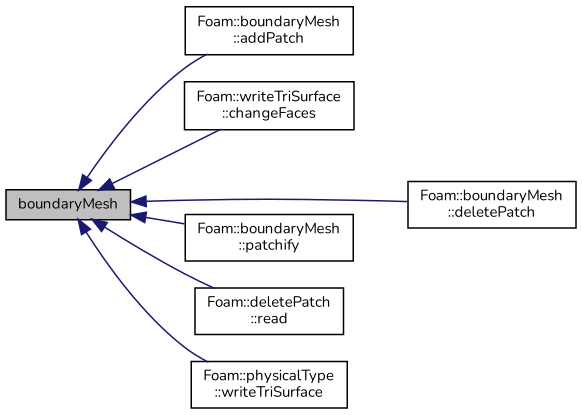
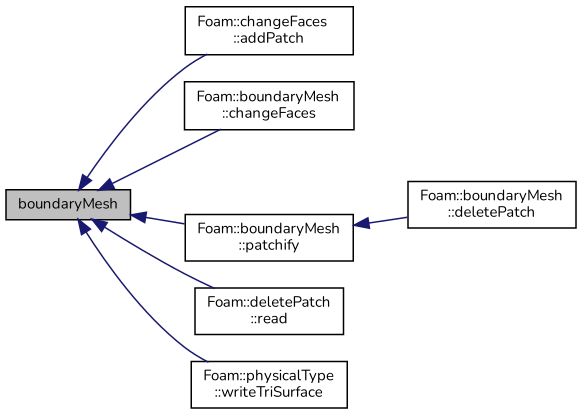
(269, 31) -> (269, 31)
(269, 106) -> (269, 106)
(277, 199) -> (388, 220)
